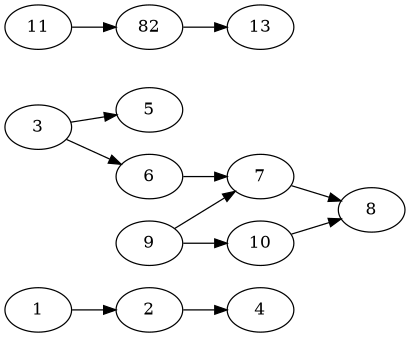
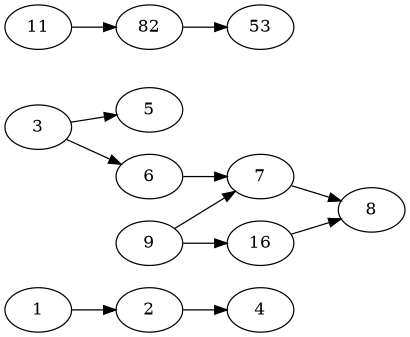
(261, 27) -> (261, 27)
(261, 243) -> (261, 243)
